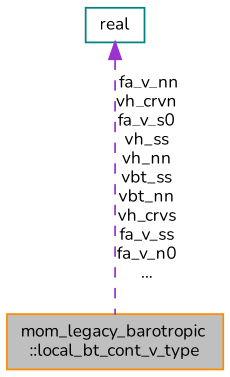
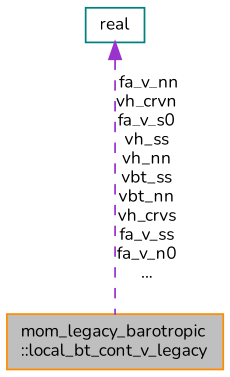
(115, 342) -> (115, 342)
